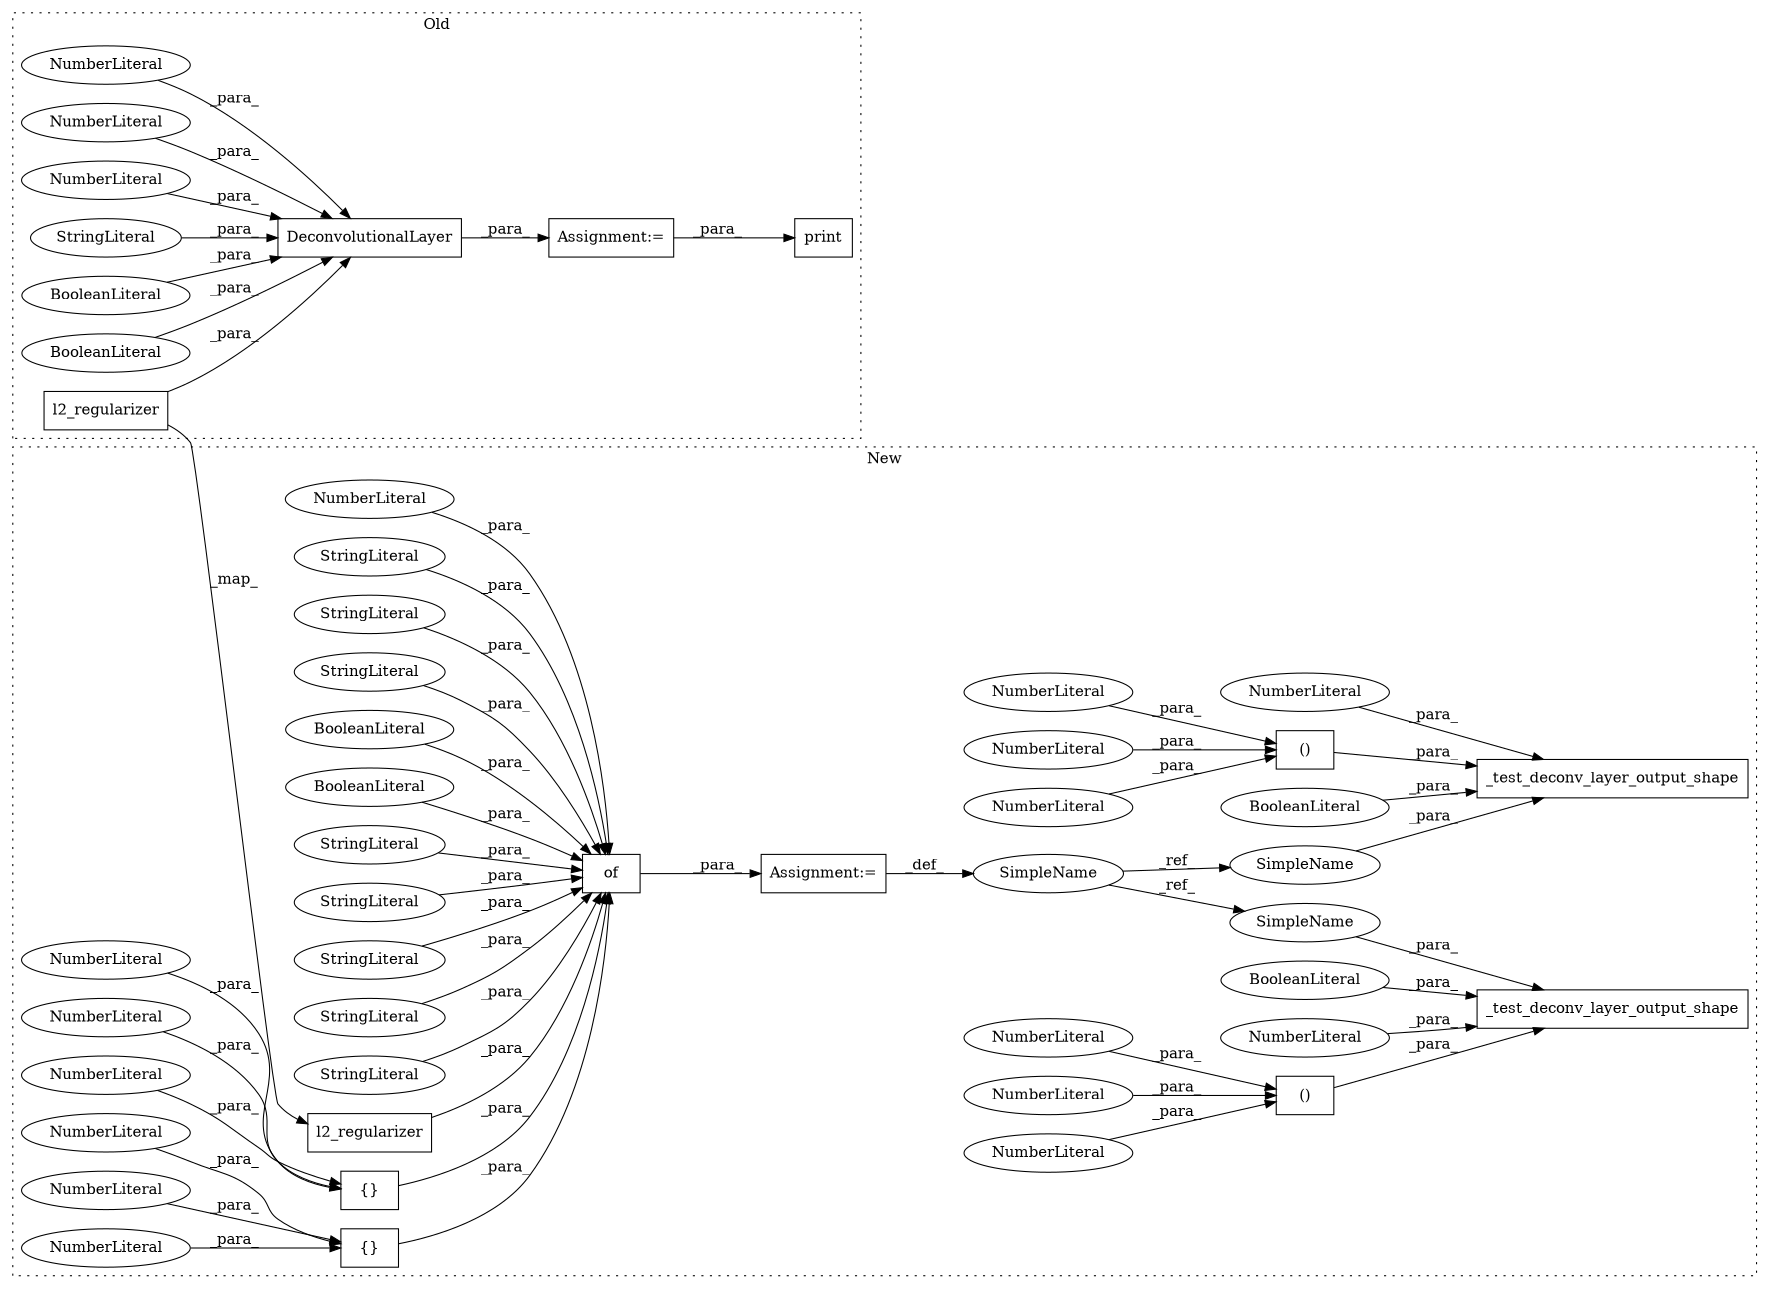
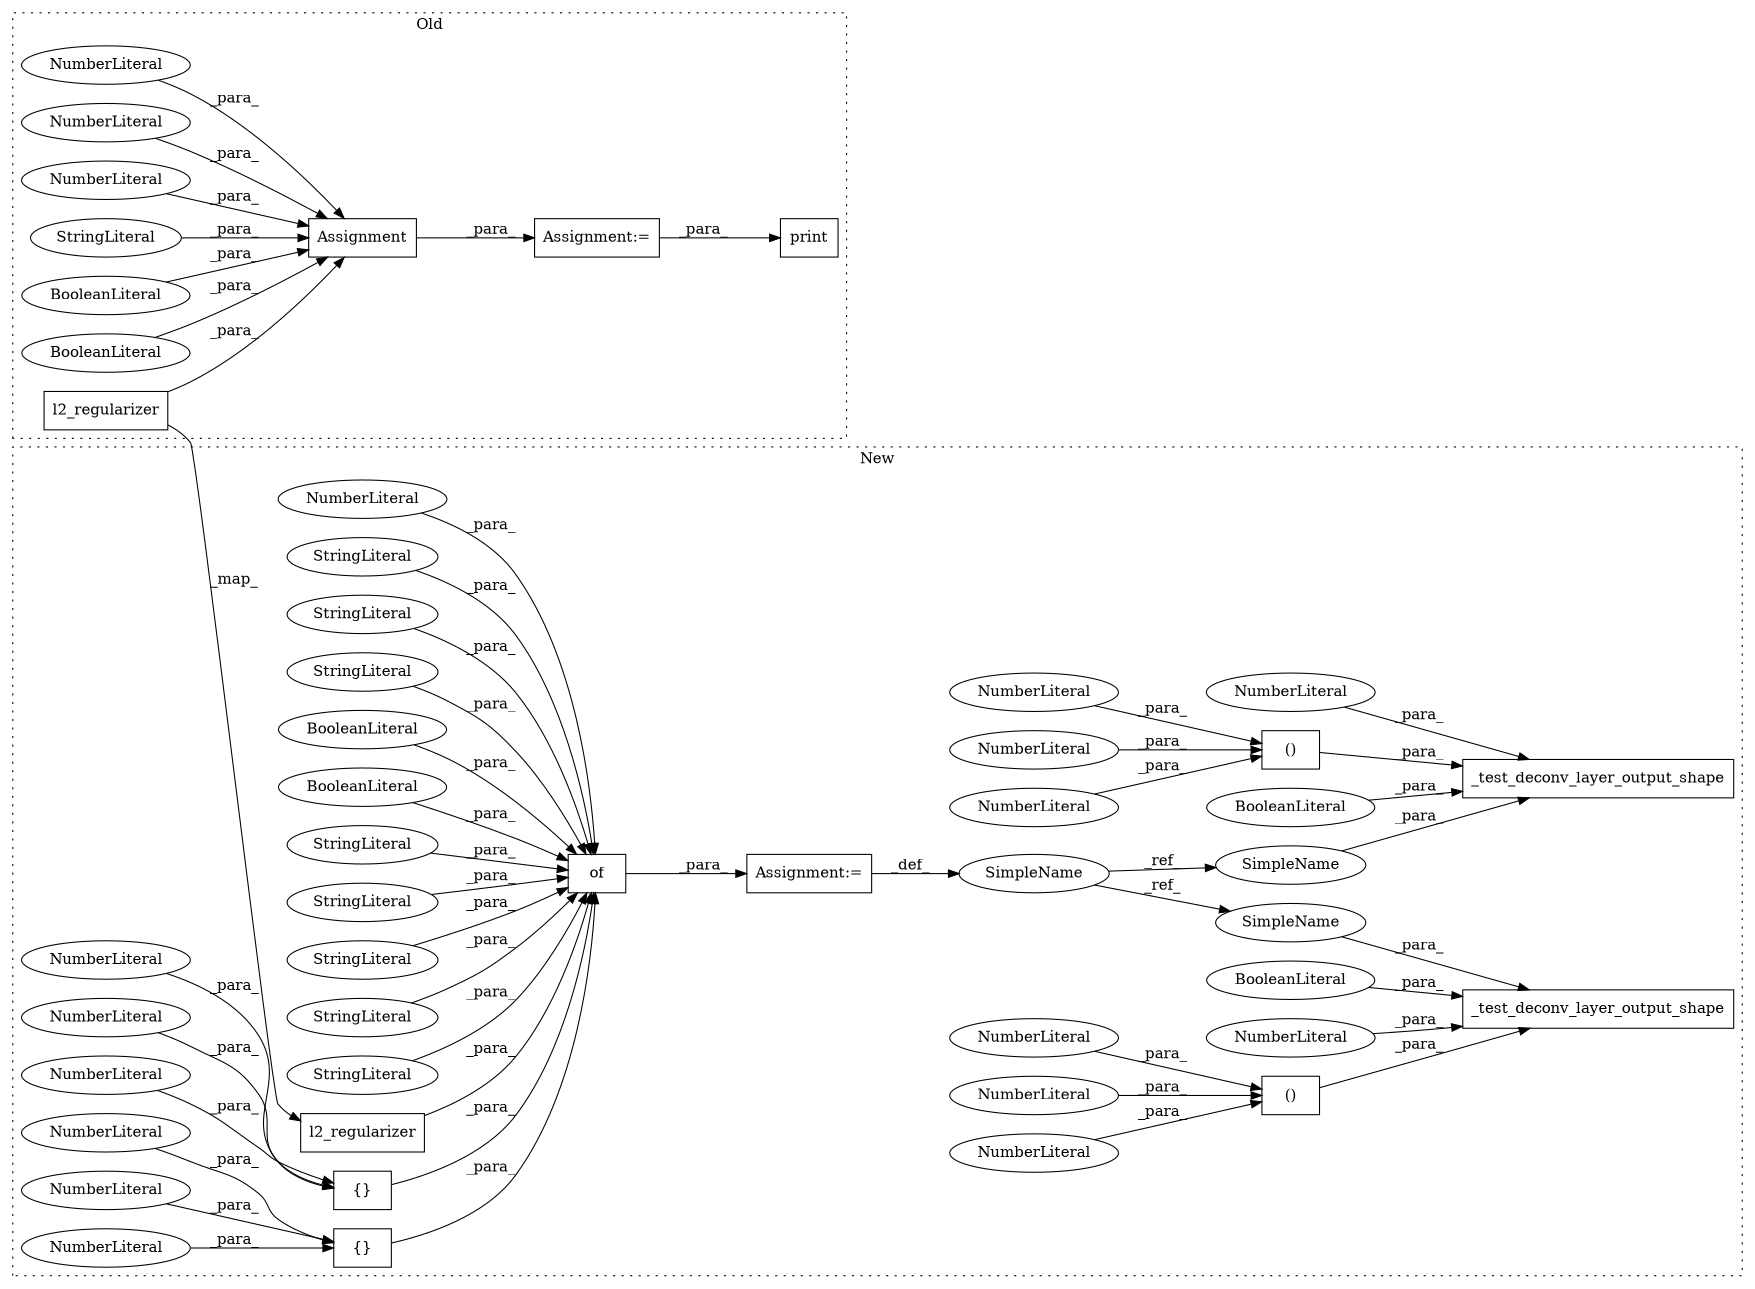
(370, 238) -> (363, 238)
